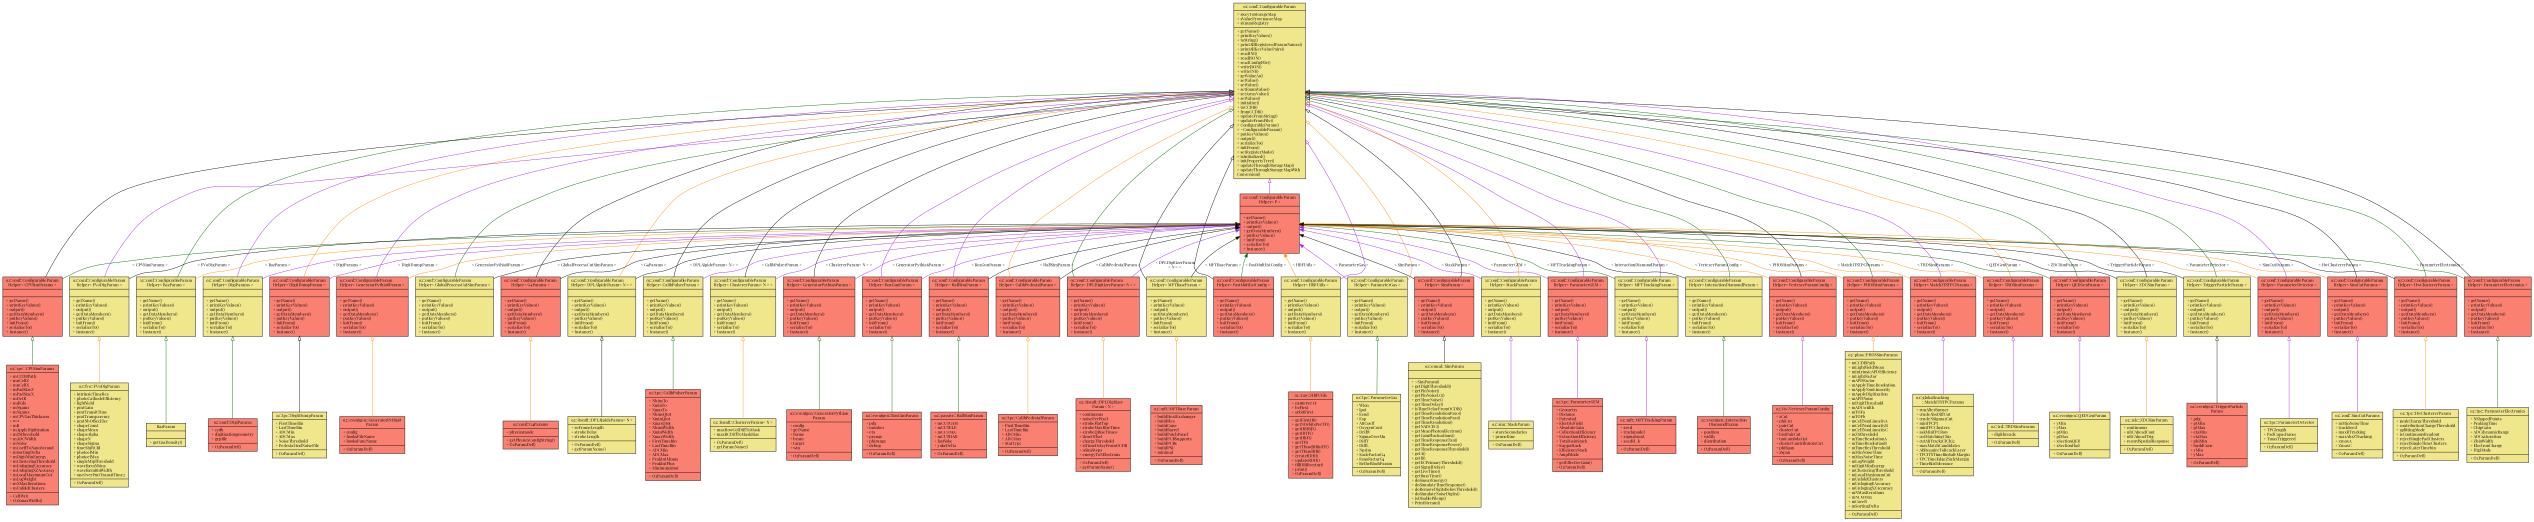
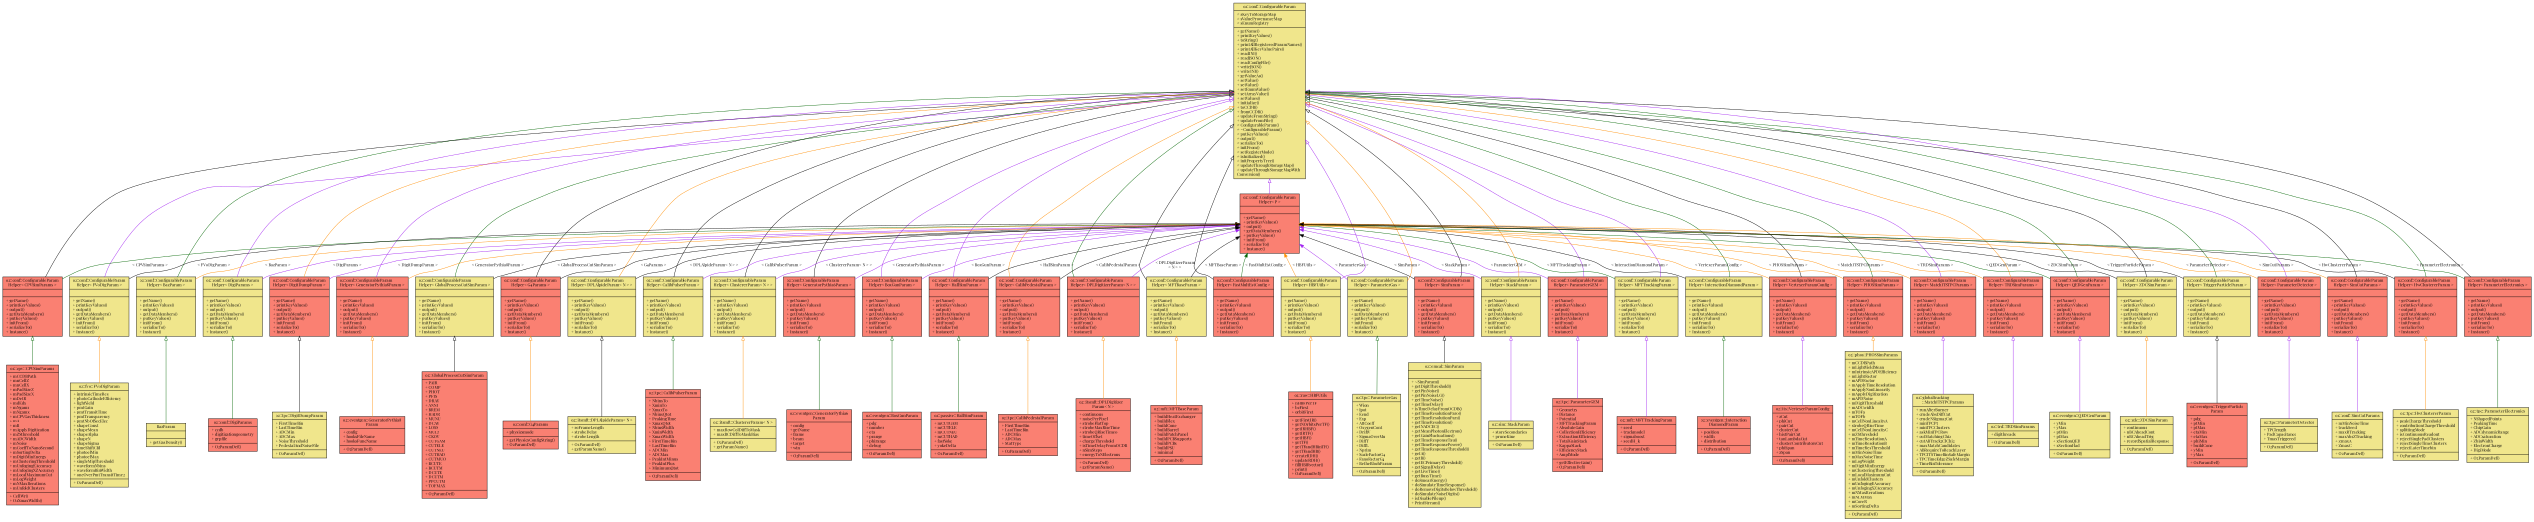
(660, 419) -> (663, 419)
(1570, 423) -> (1576, 423)
(1868, 426) -> (1866, 426)
none -> (455, 435)
